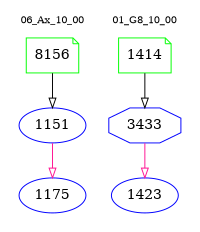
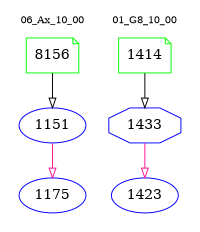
(145, 125) -> (145, 125)
